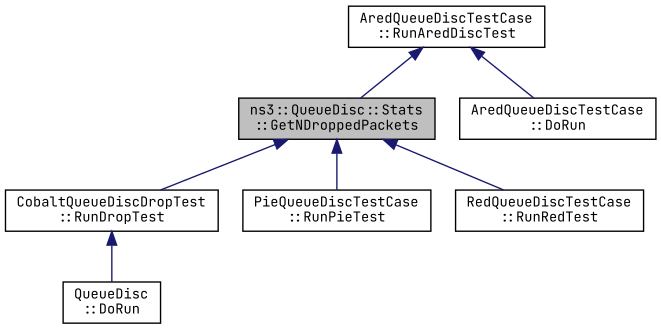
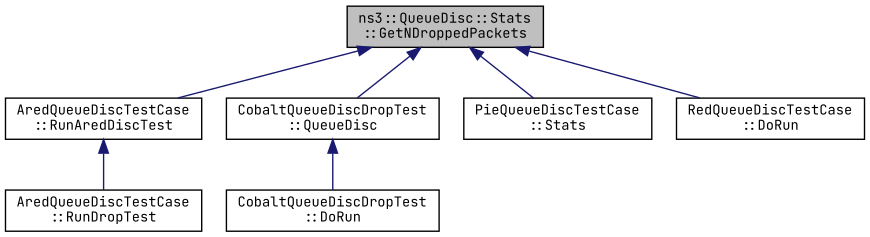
(386, 77) -> (268, 74)
(558, 119) -> (104, 211)
(112, 211) -> (333, 119)
(337, 211) -> (558, 119)
(550, 211) -> (771, 119)
(112, 303) -> (333, 211)
